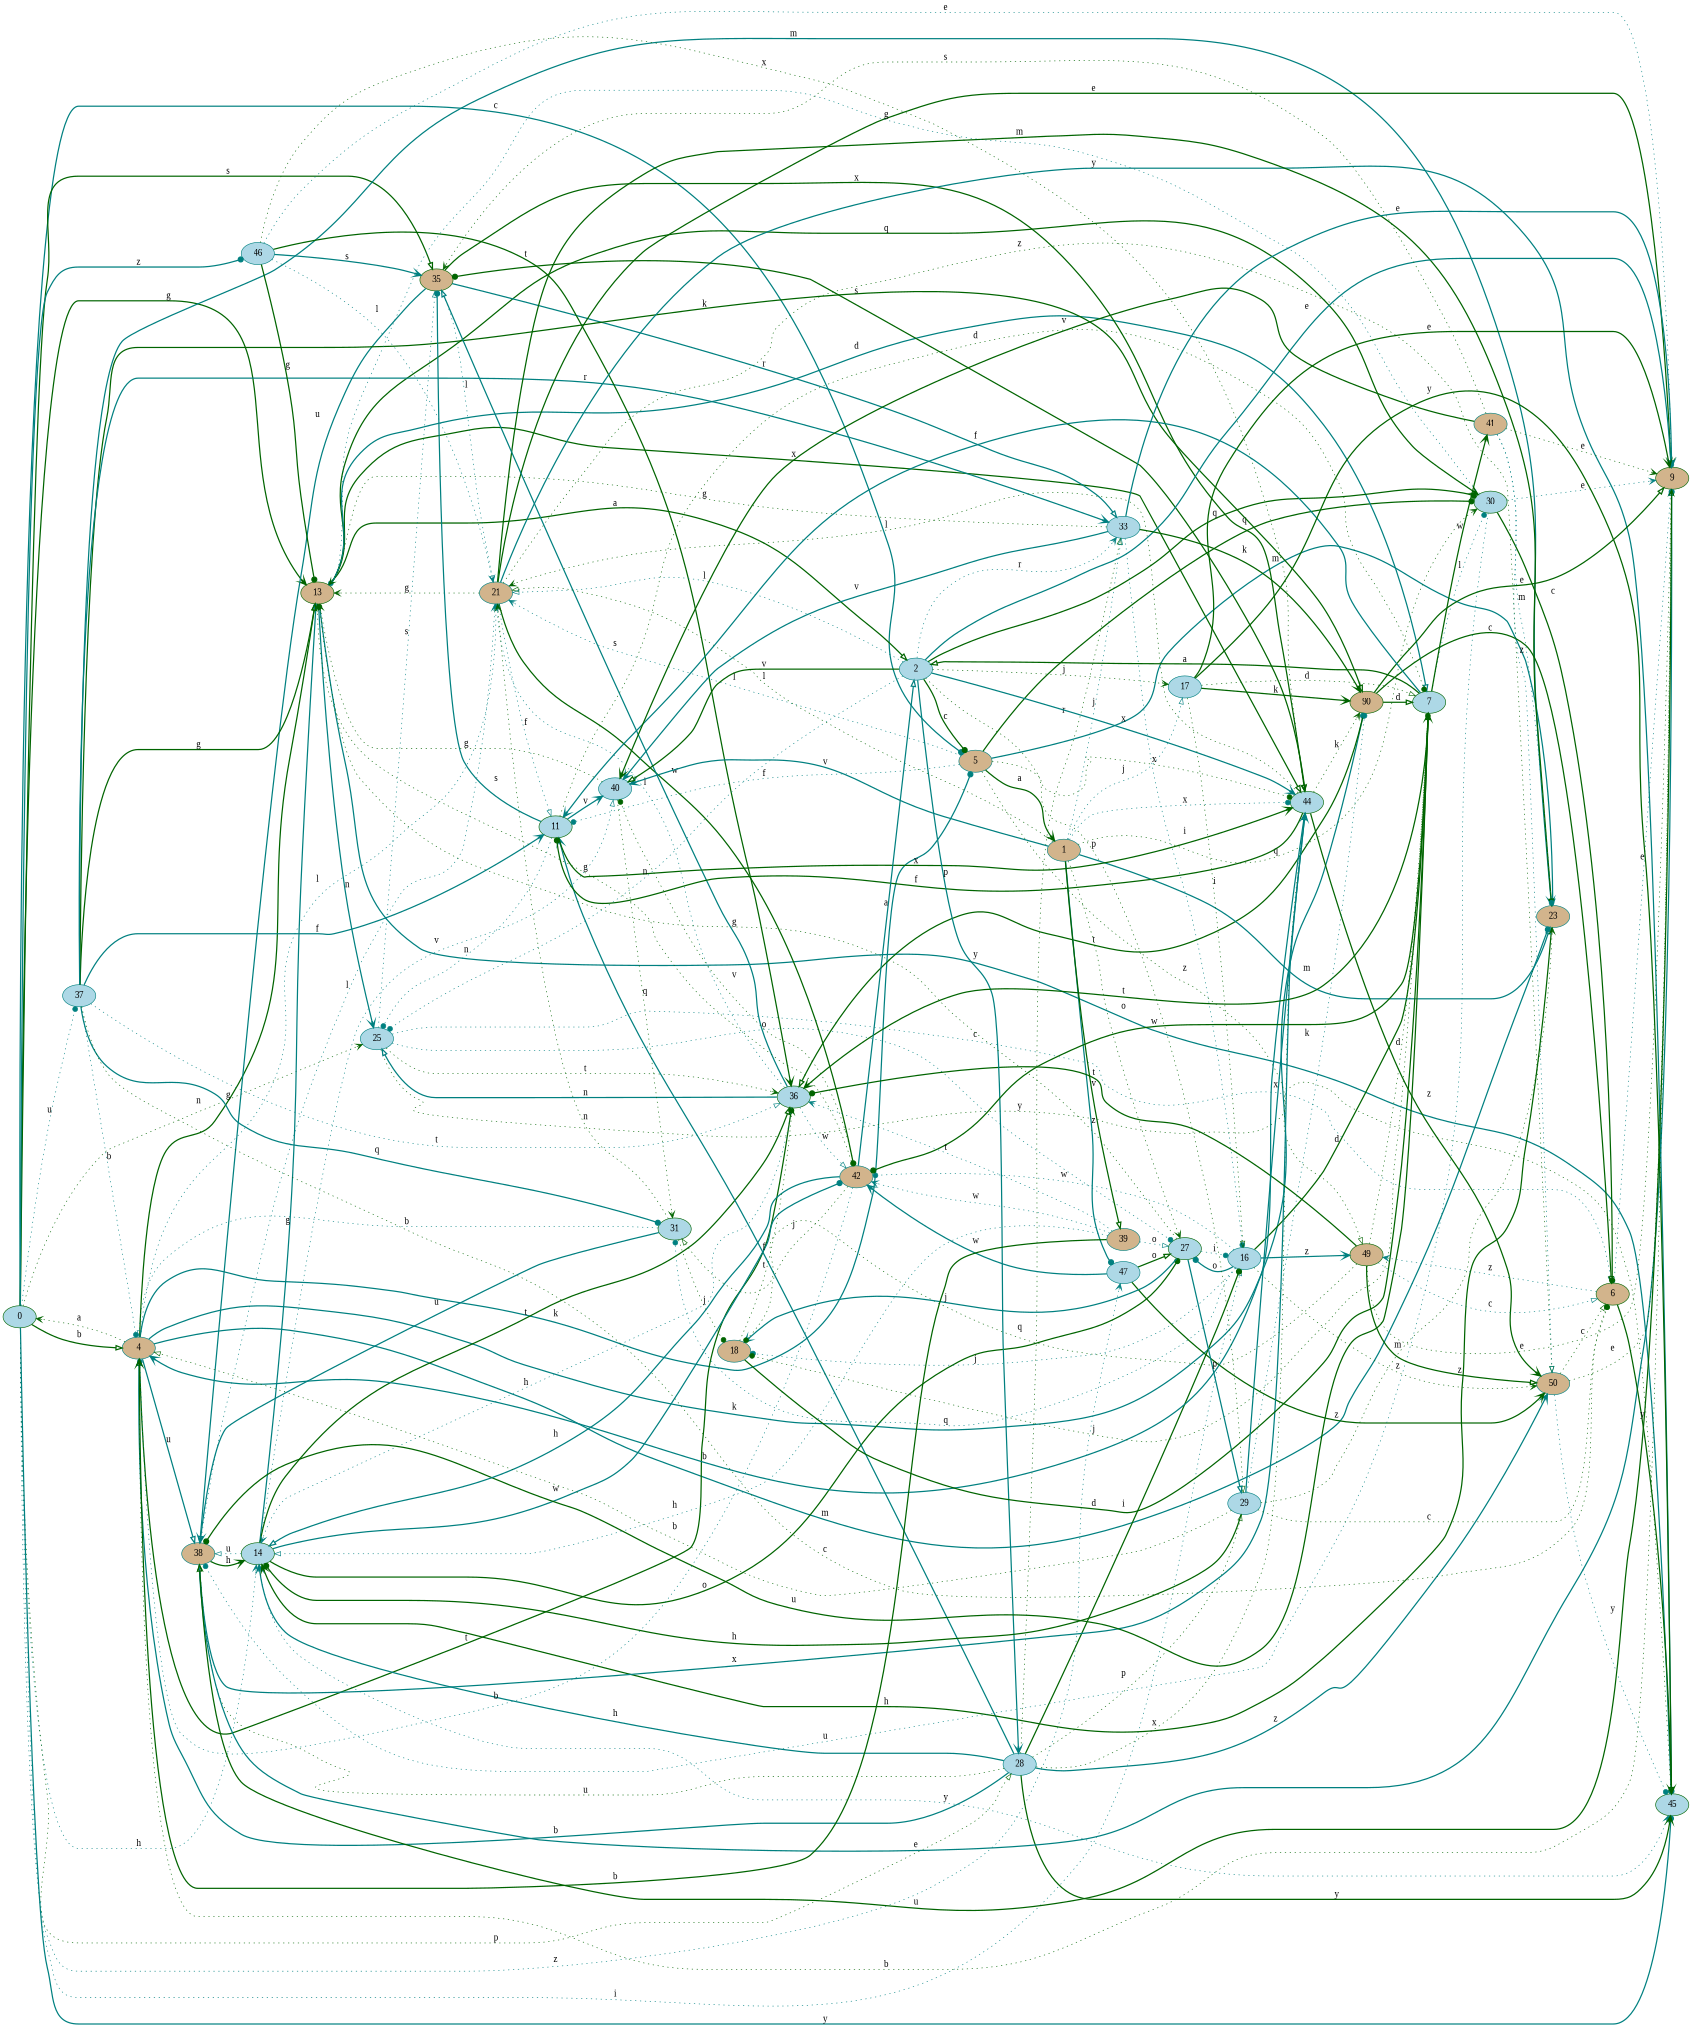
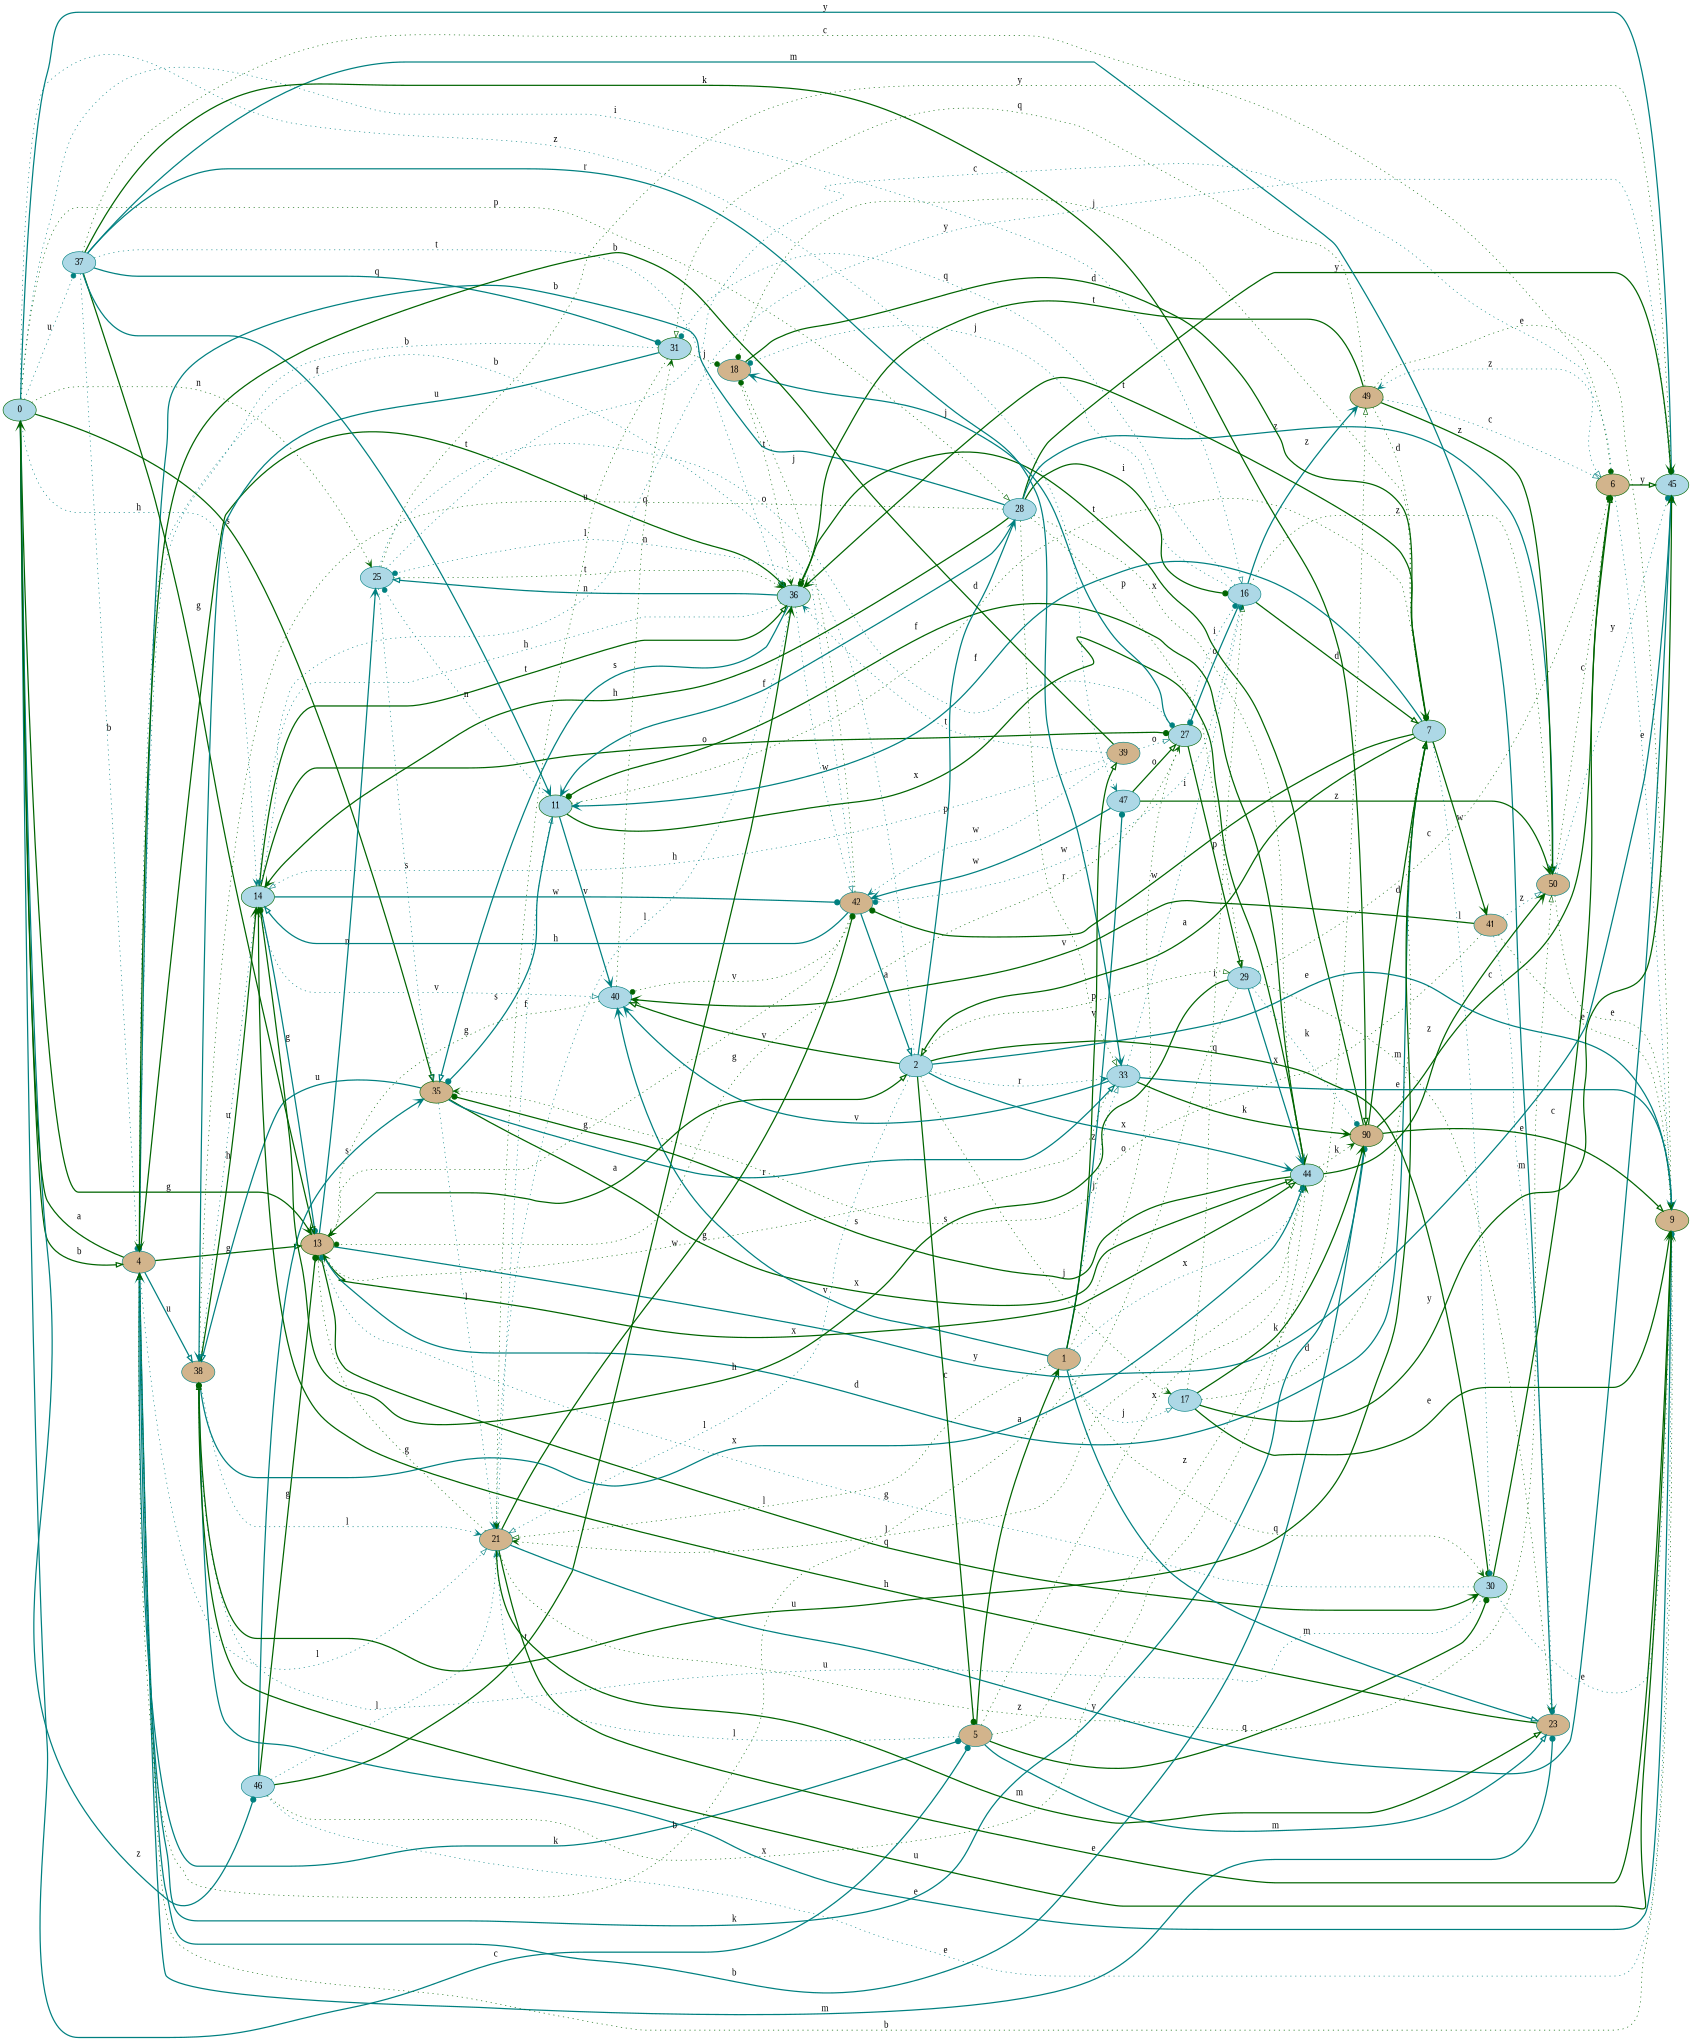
(766, 779) -> none
(585, 1117) -> (585, 534)
(85, 1327) -> (28, 863)
(1218, 1390) -> (1214, 854)
(977, 1484) -> (715, 1978)
(606, 1720) -> (653, 695)
